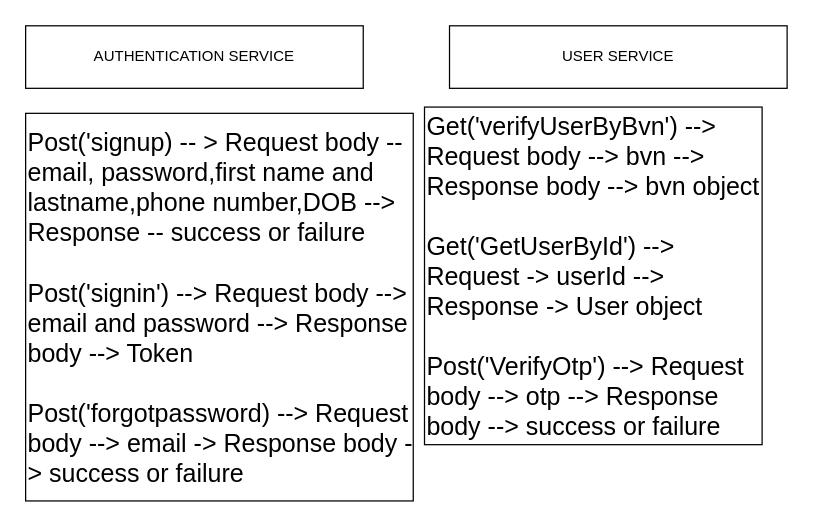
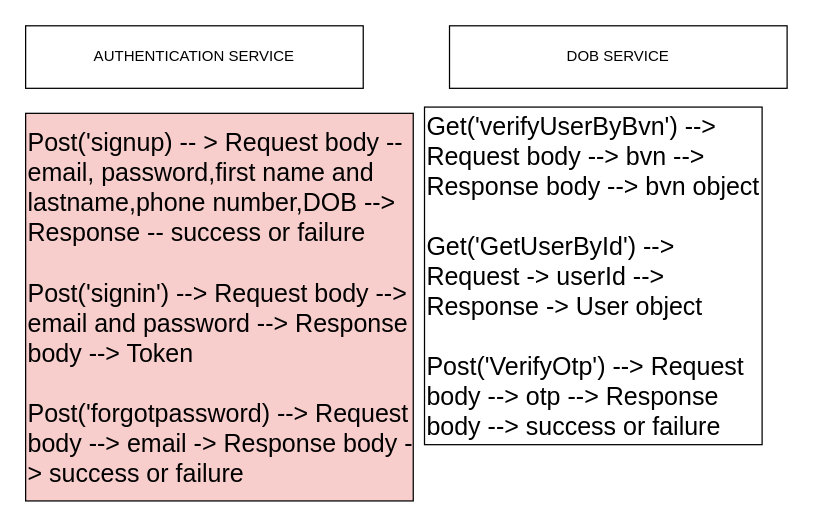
(618, 57) -> (618, 57)
(219, 307) -> (219, 307)
